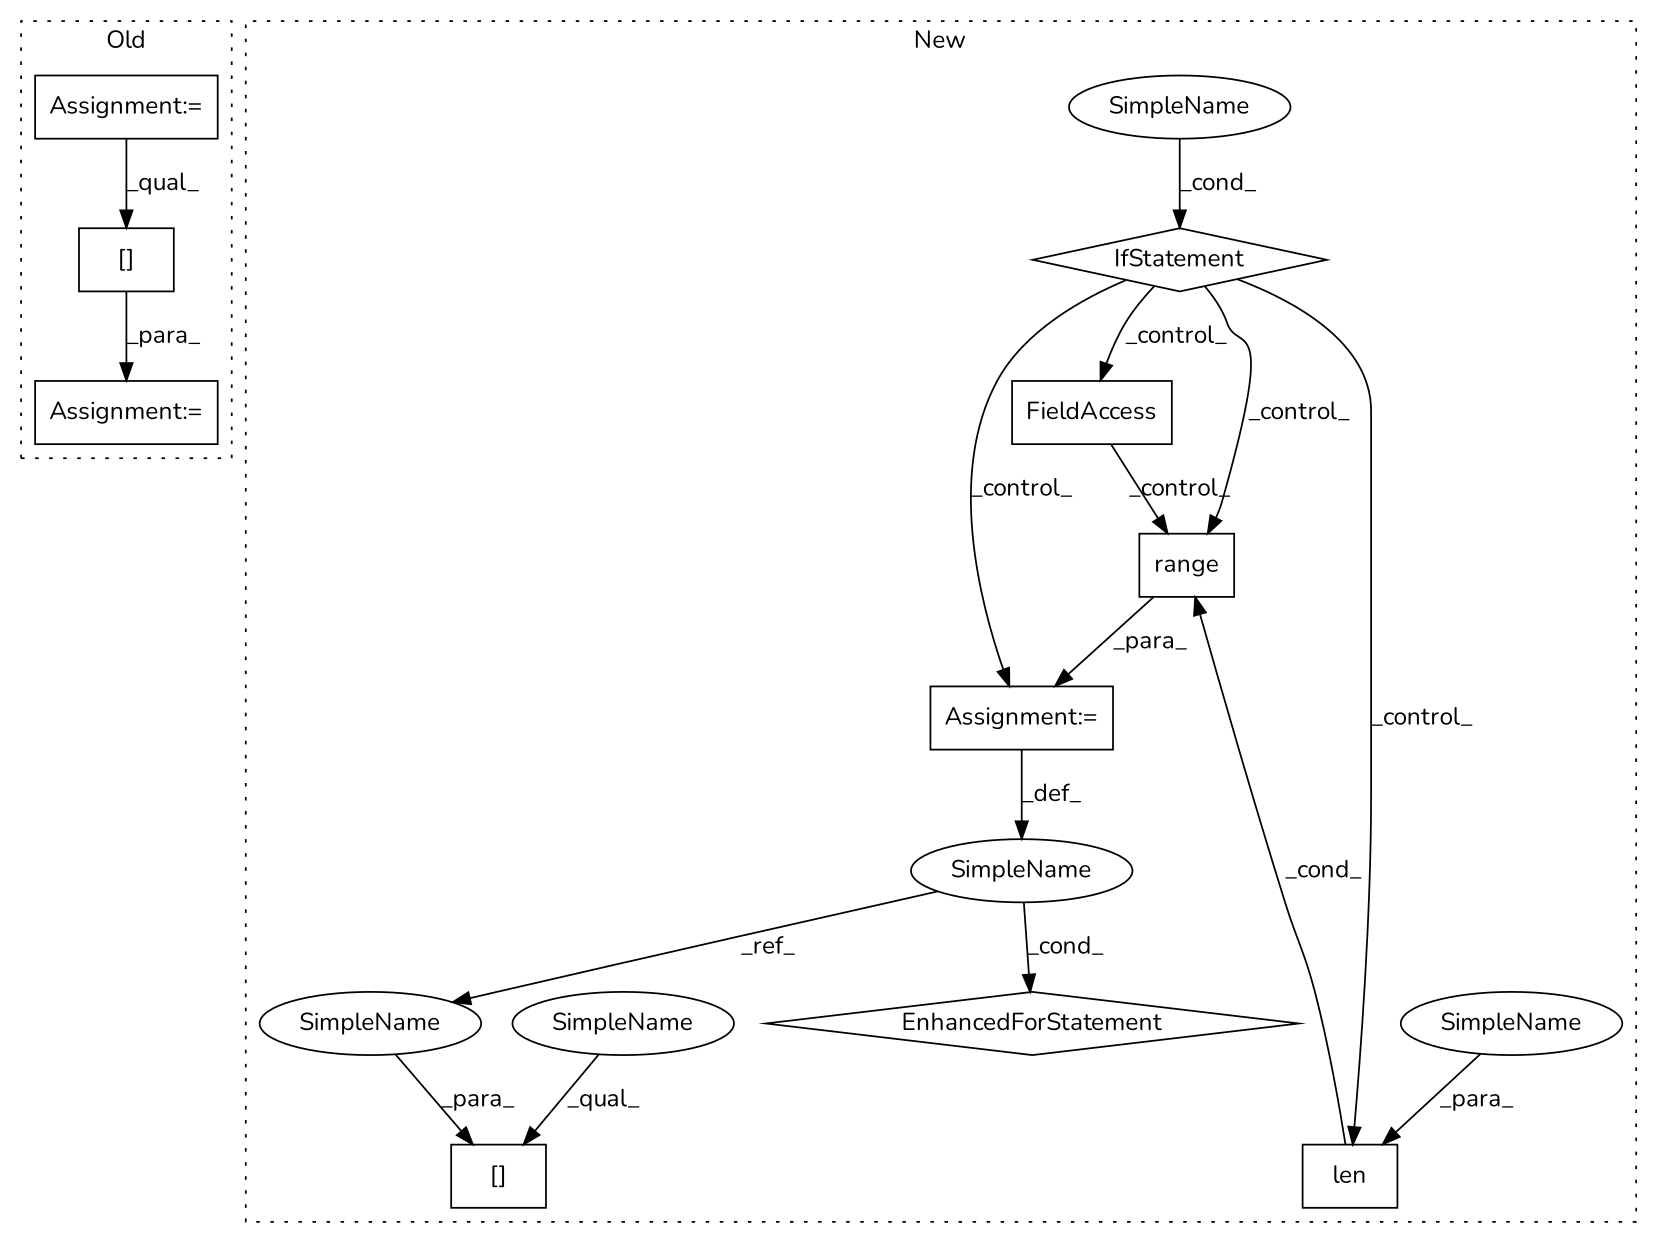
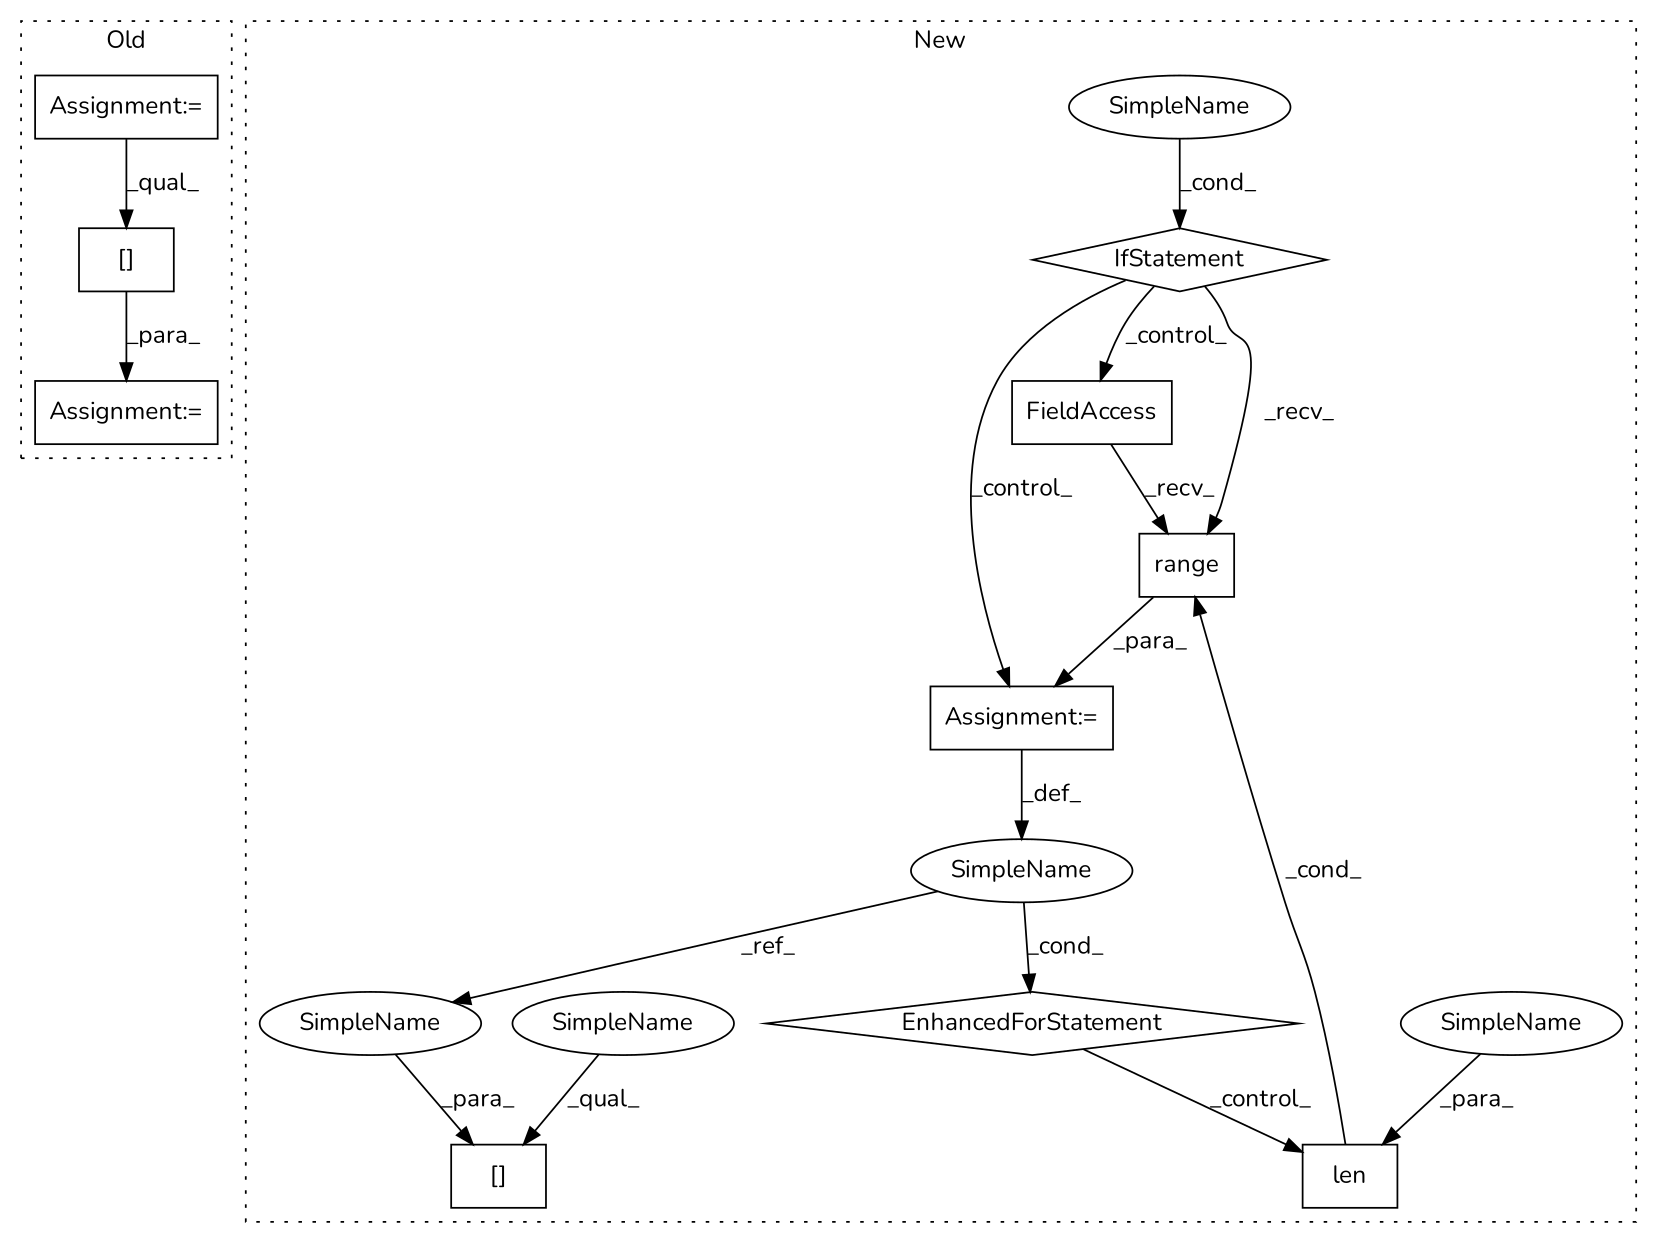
(1299, 413) -> (1299, 413)
(1180, 489) -> (1180, 489)
(1371, 670) -> (1185, 1097)
